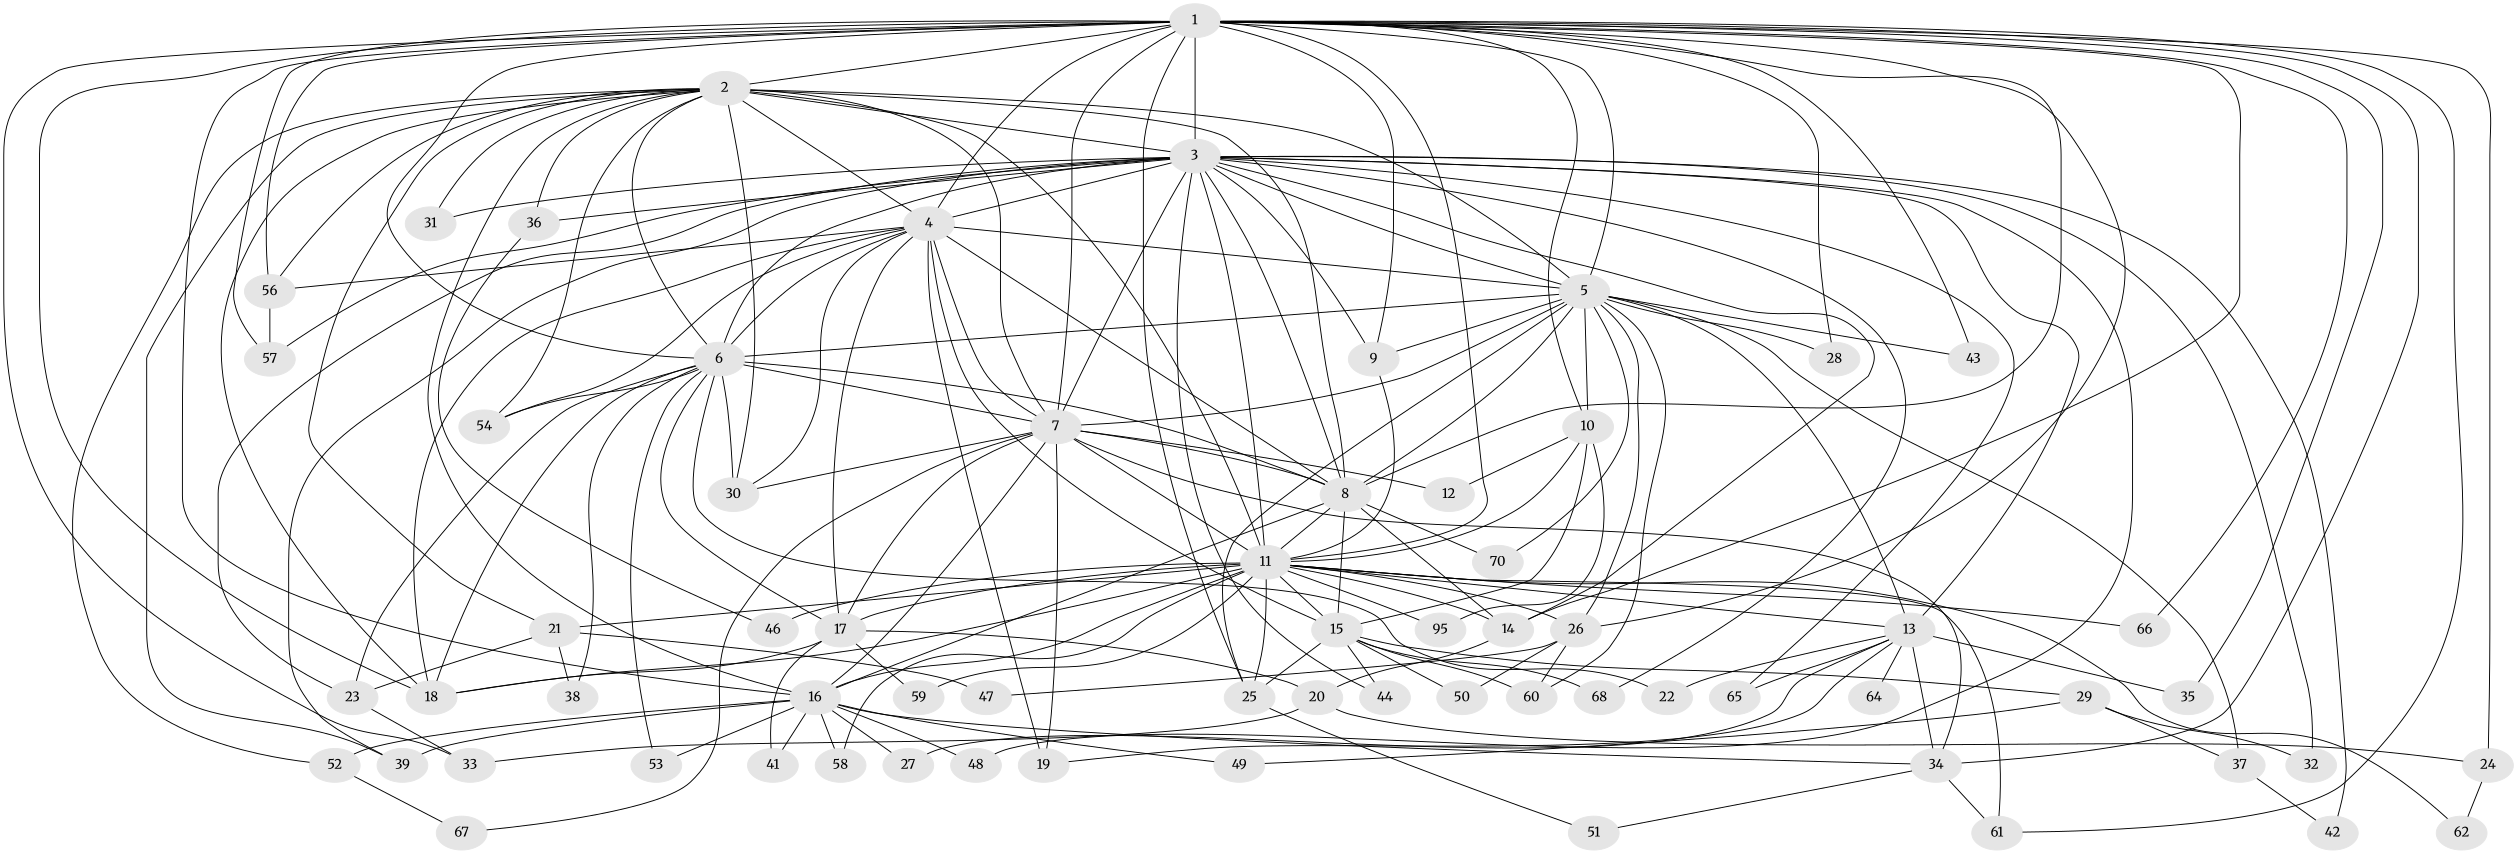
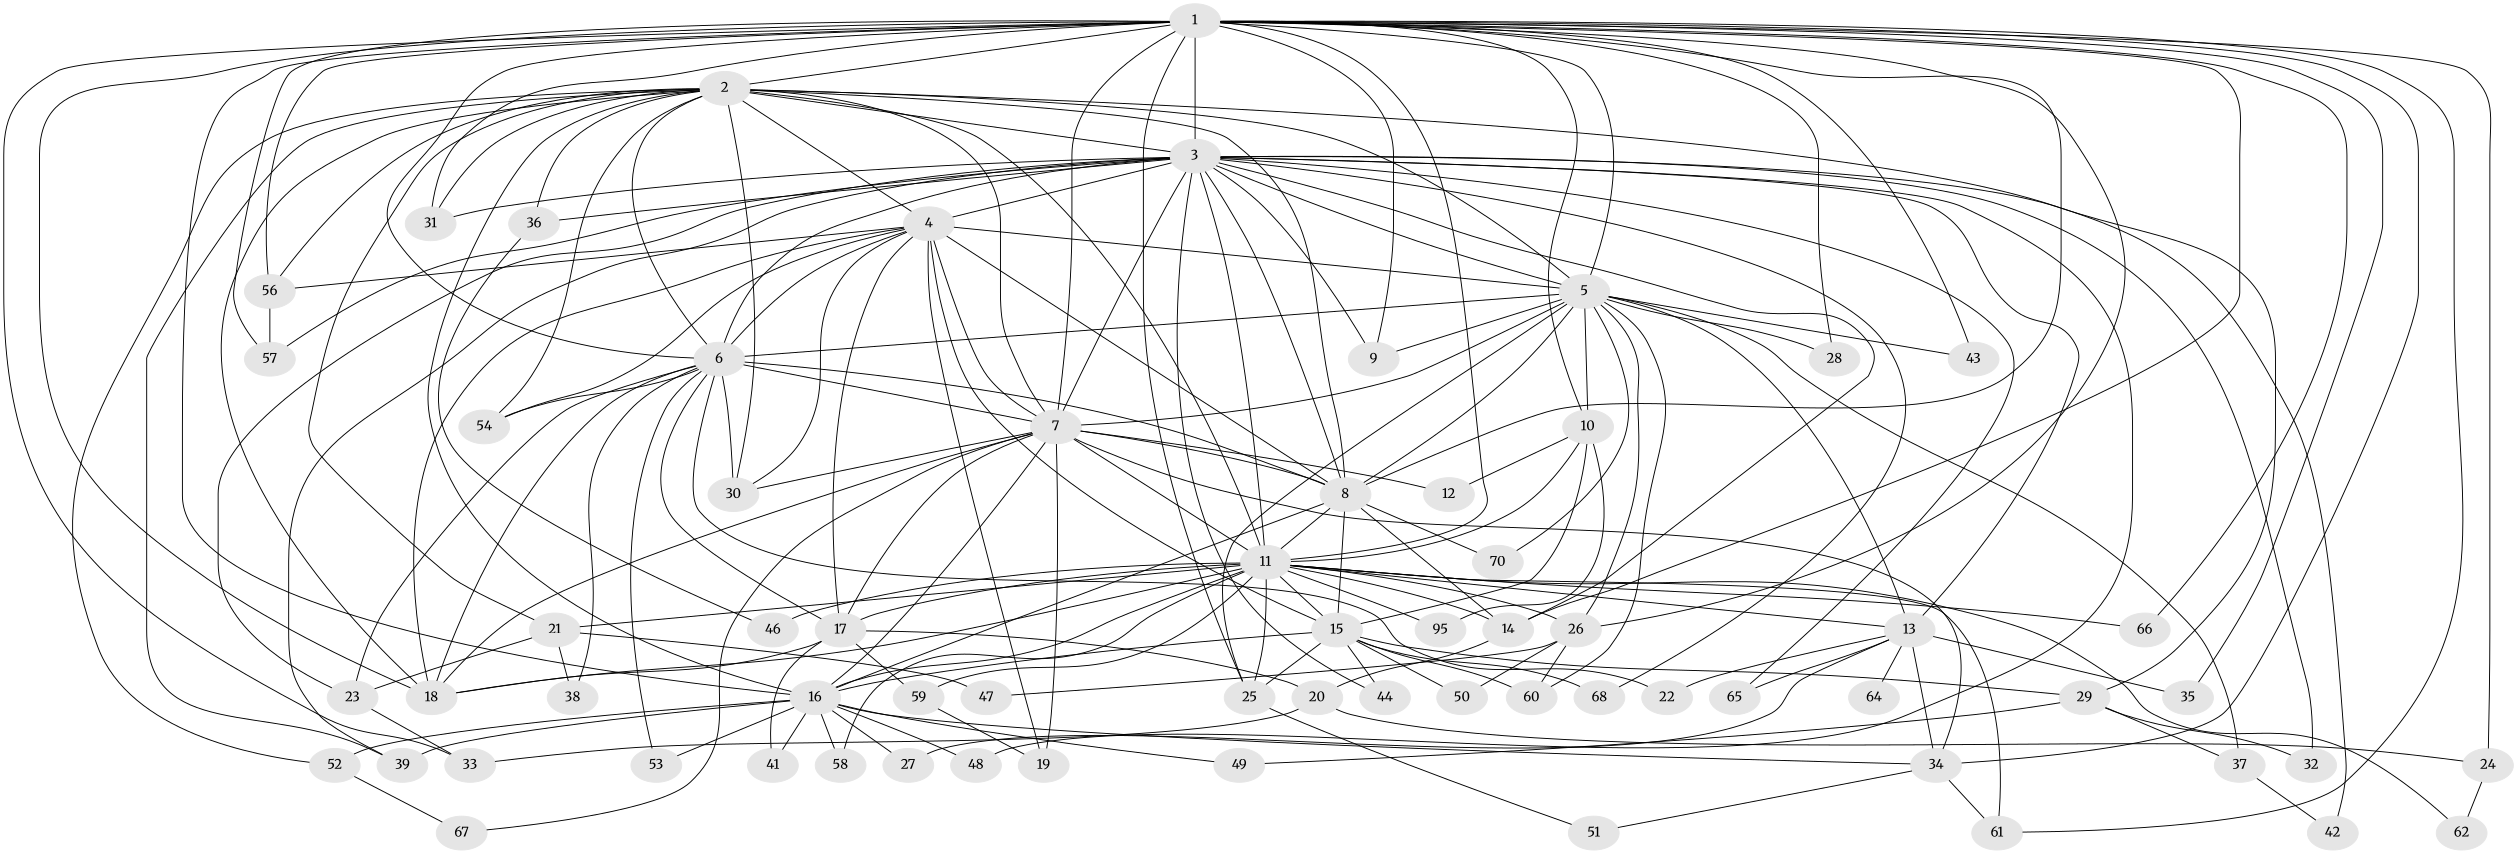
(1035, 90) -> (770, 58)
none -> (1752, 151)
(1388, 495) -> none
none -> (739, 524)
none -> (1003, 663)
(1494, 746) -> (981, 731)
